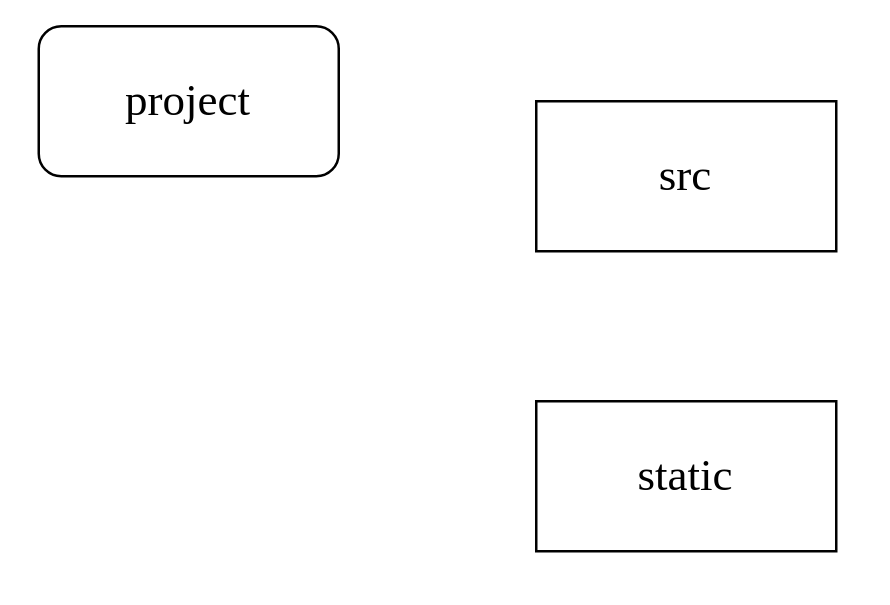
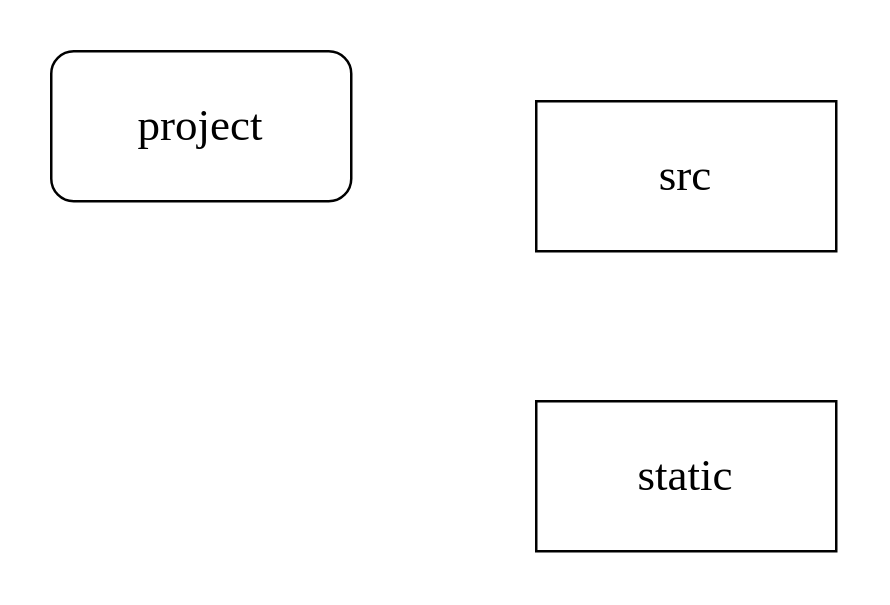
(189, 101) -> (201, 126)
